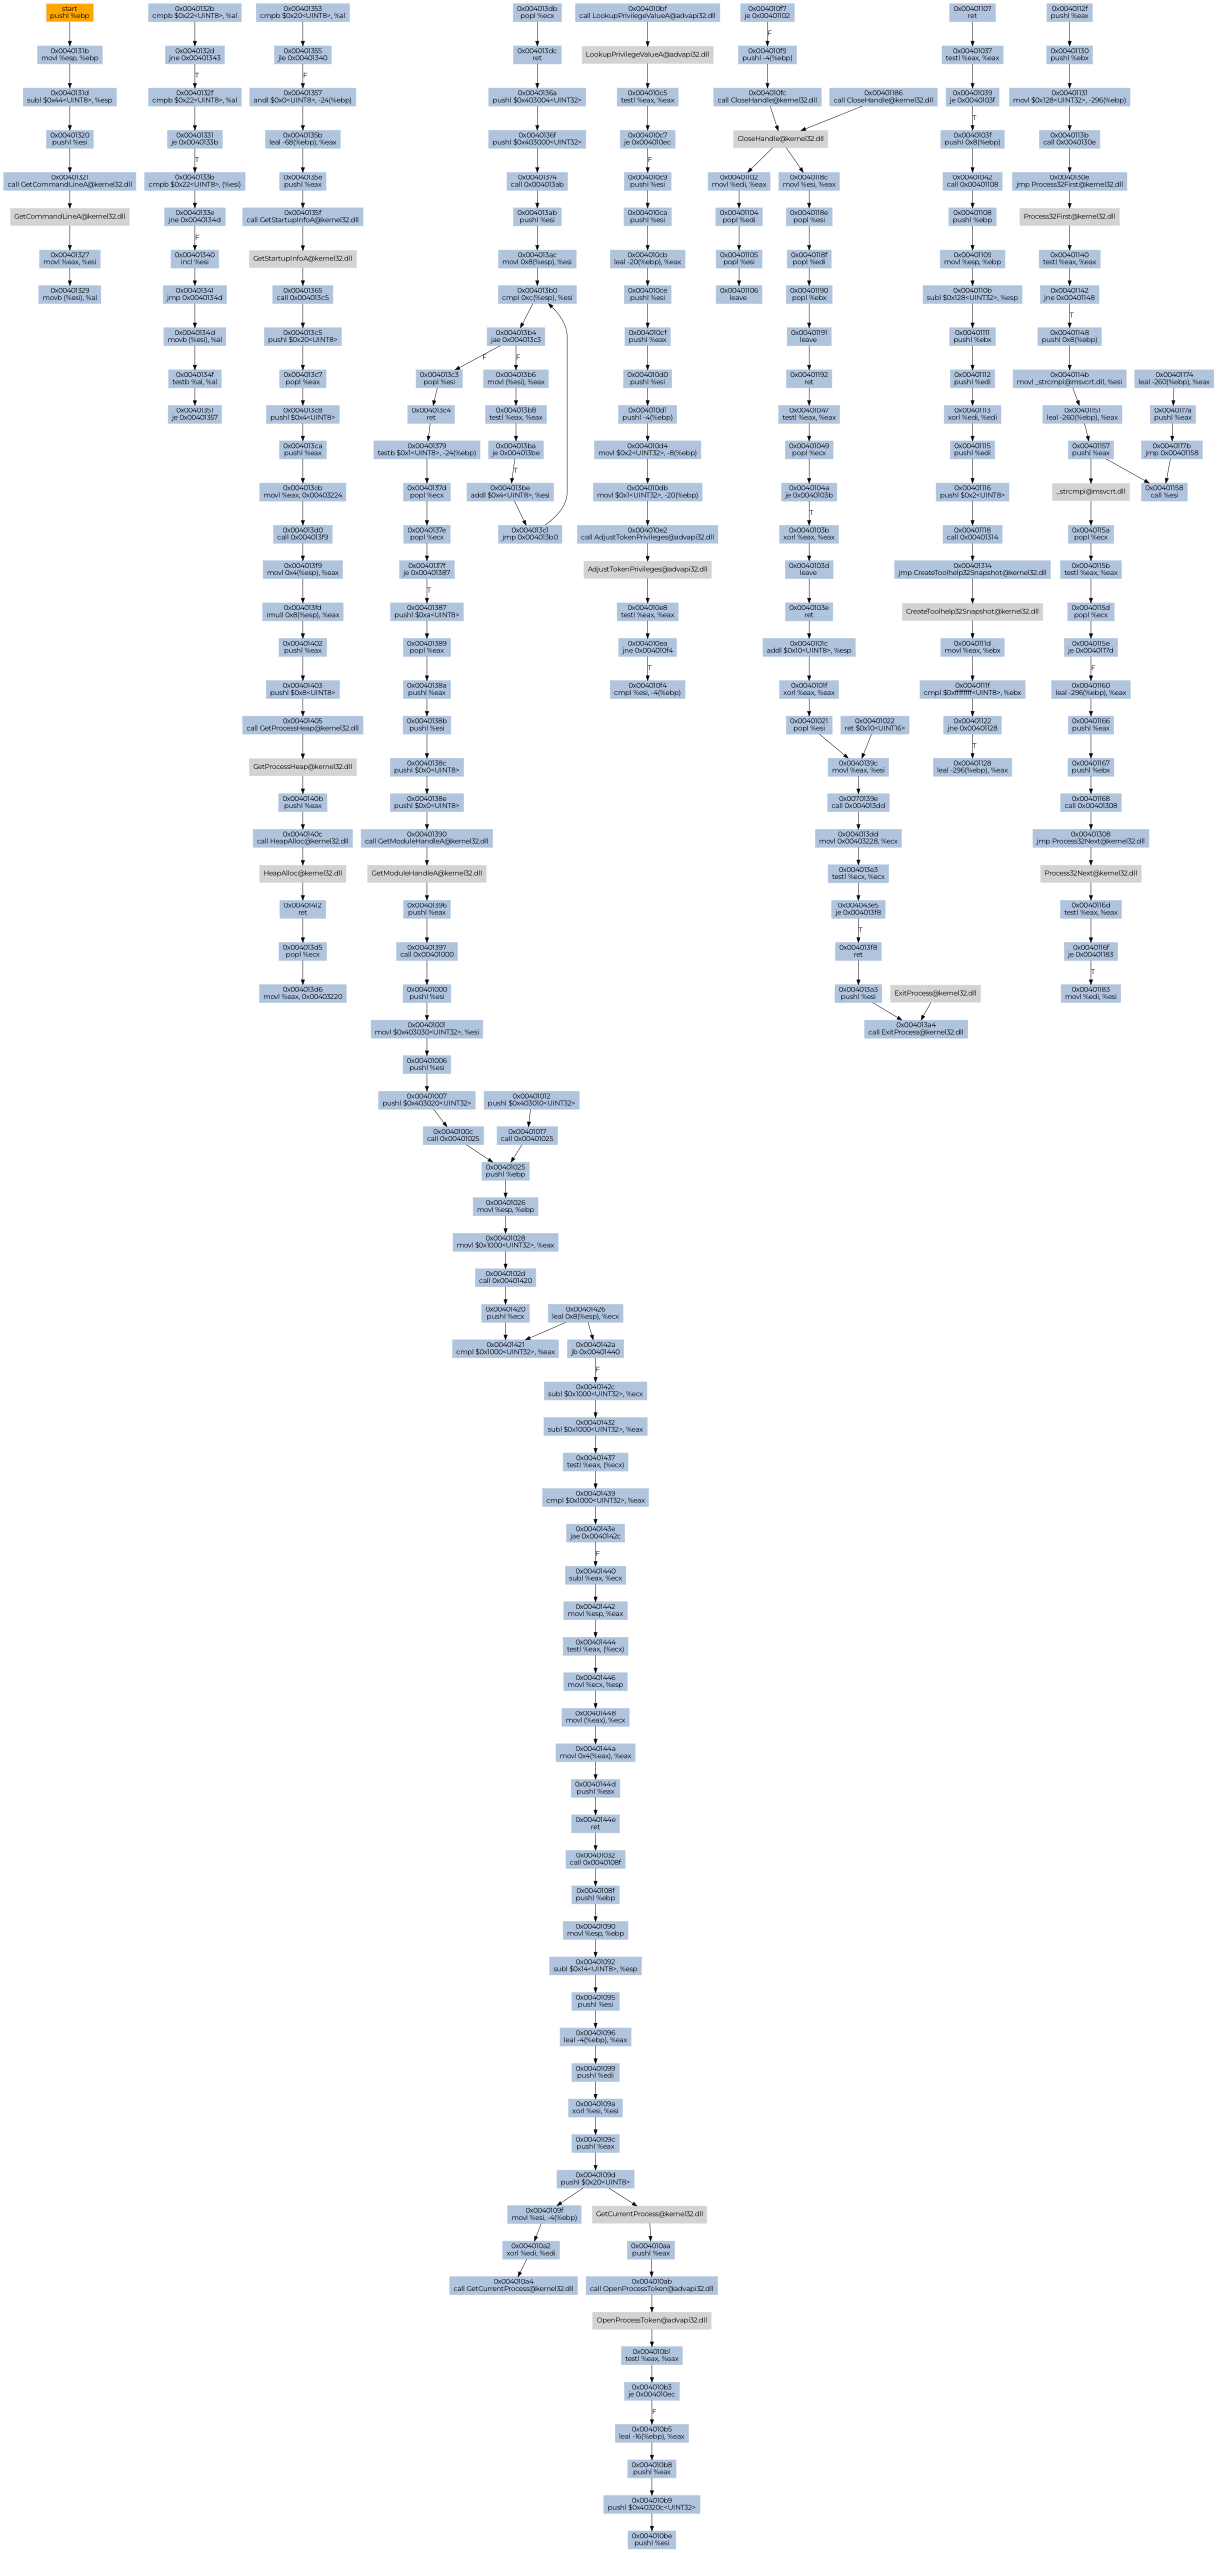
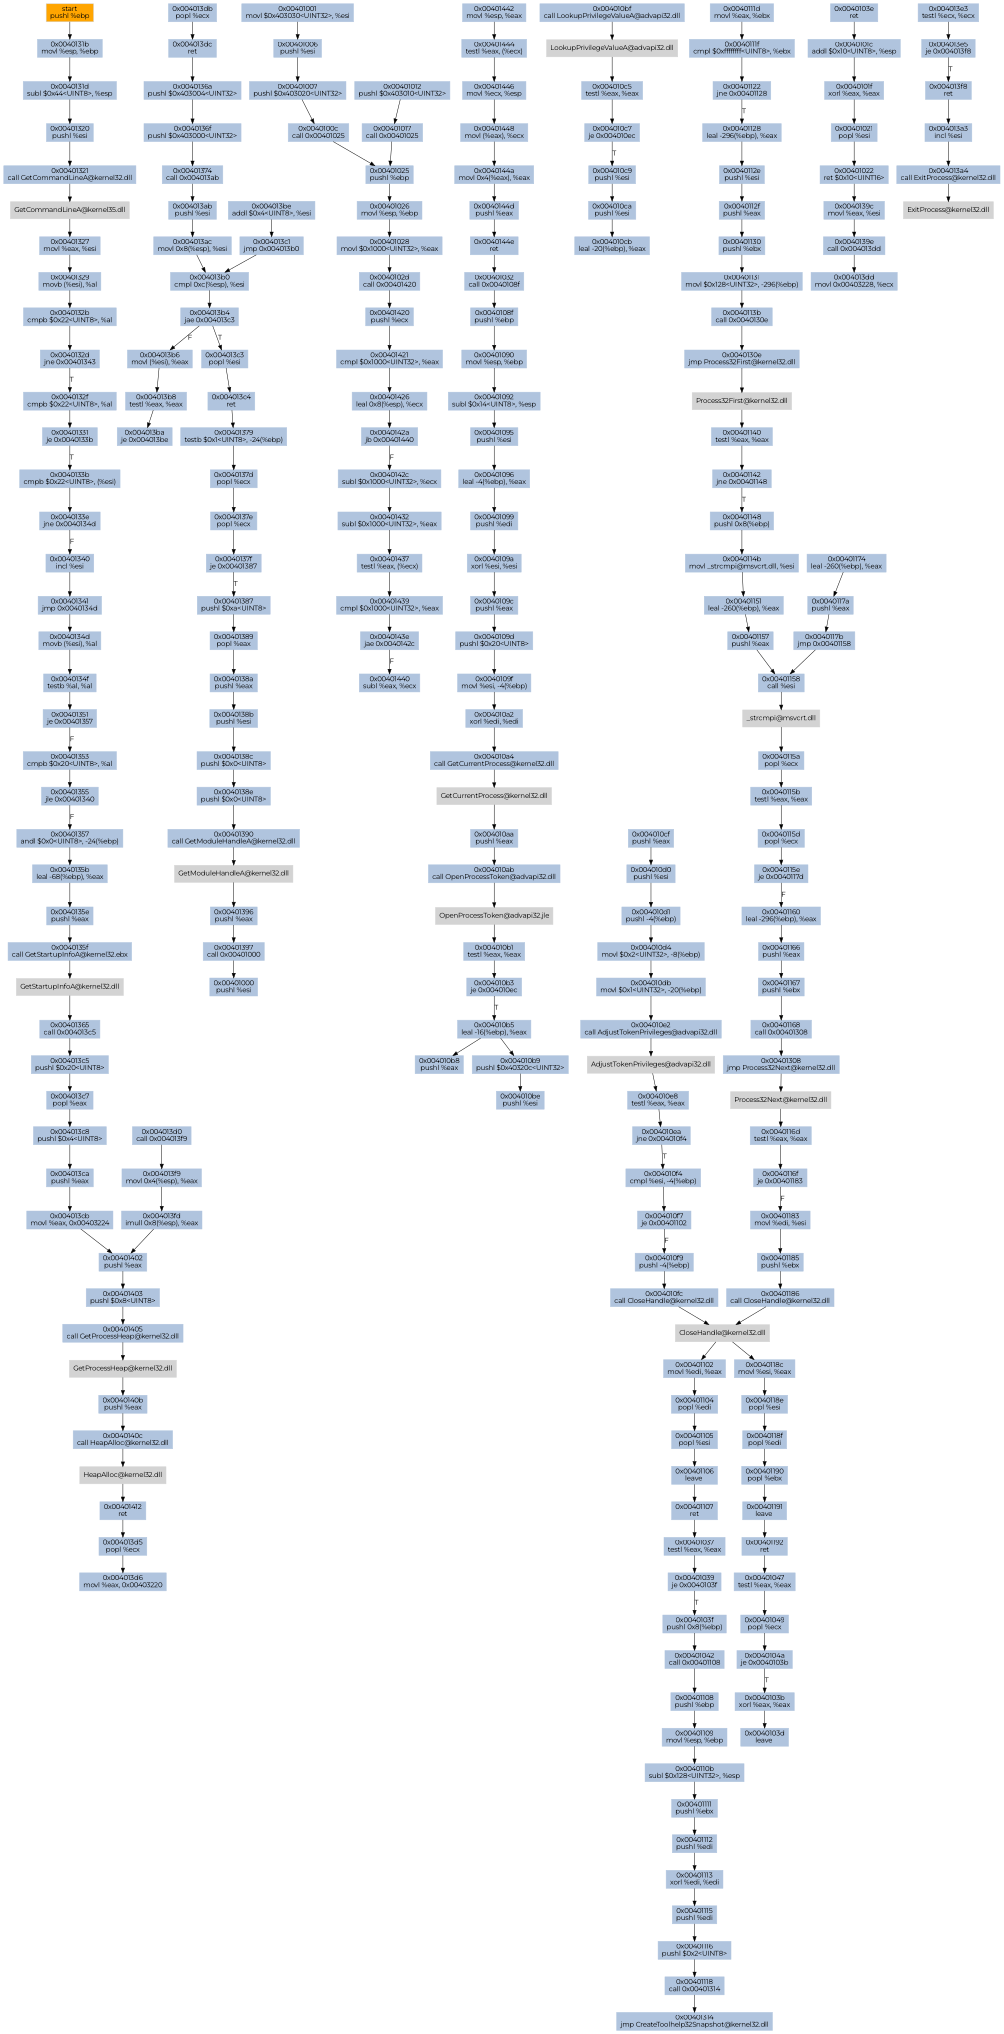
(650, 160) -> (614, 154)
none -> (742, 175)
(70, 217) -> (70, 210)
(303, 217) -> (70, 951)
(648, 295) -> none
none -> (70, 297)
(485, 358) -> (220, 338)
(513, 469) -> none
(1091, 469) -> (781, 698)
(303, 511) -> (94, 1240)
(809, 588) -> none
(973, 612) -> none
none -> (70, 737)
(832, 745) -> (854, 151)
(858, 803) -> (854, 246)
(858, 854) -> none
(858, 909) -> (948, 48)
(1093, 973) -> (783, 1199)
(858, 994) -> (948, 133)
(427, 1009) -> none
(927, 1009) -> (948, 190)
none -> (664, 1197)
none -> (780, 1262)
(548, 1330) -> (390, 378)
none -> (695, 1491)
(596, 1591) -> none
(621, 2196) -> (494, 776)
(652, 2321) -> (494, 916)
(654, 2412) -> (496, 1008)
(652, 2484) -> (506, 1045)
